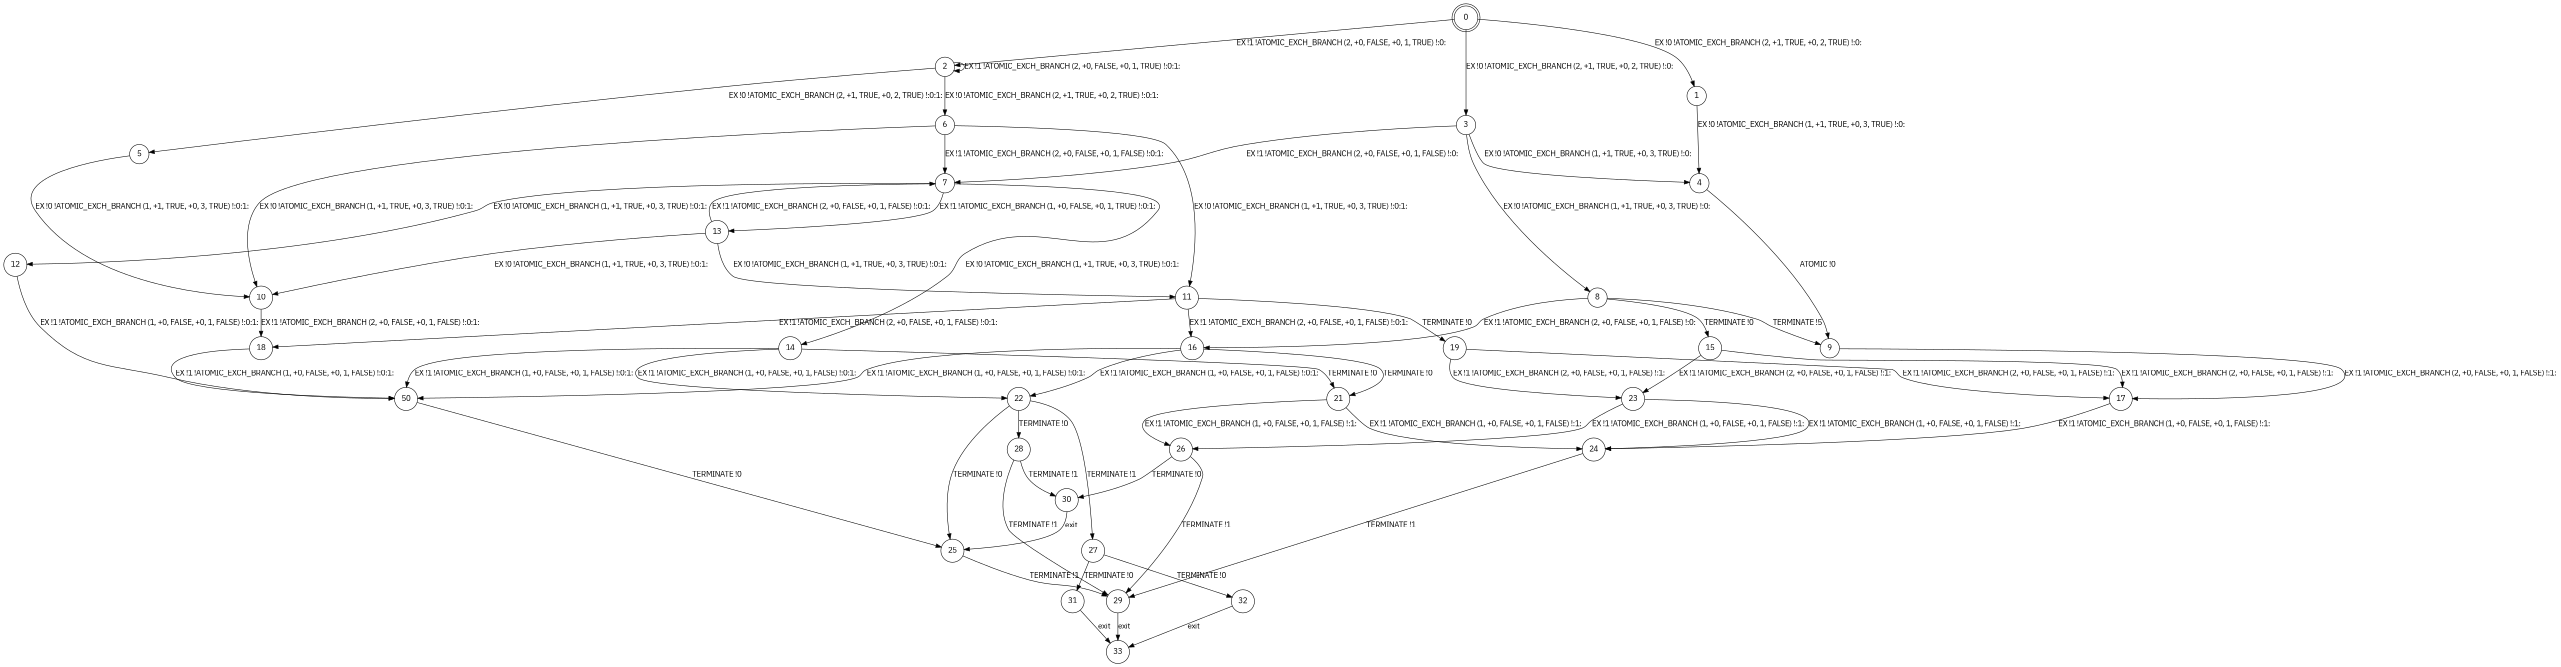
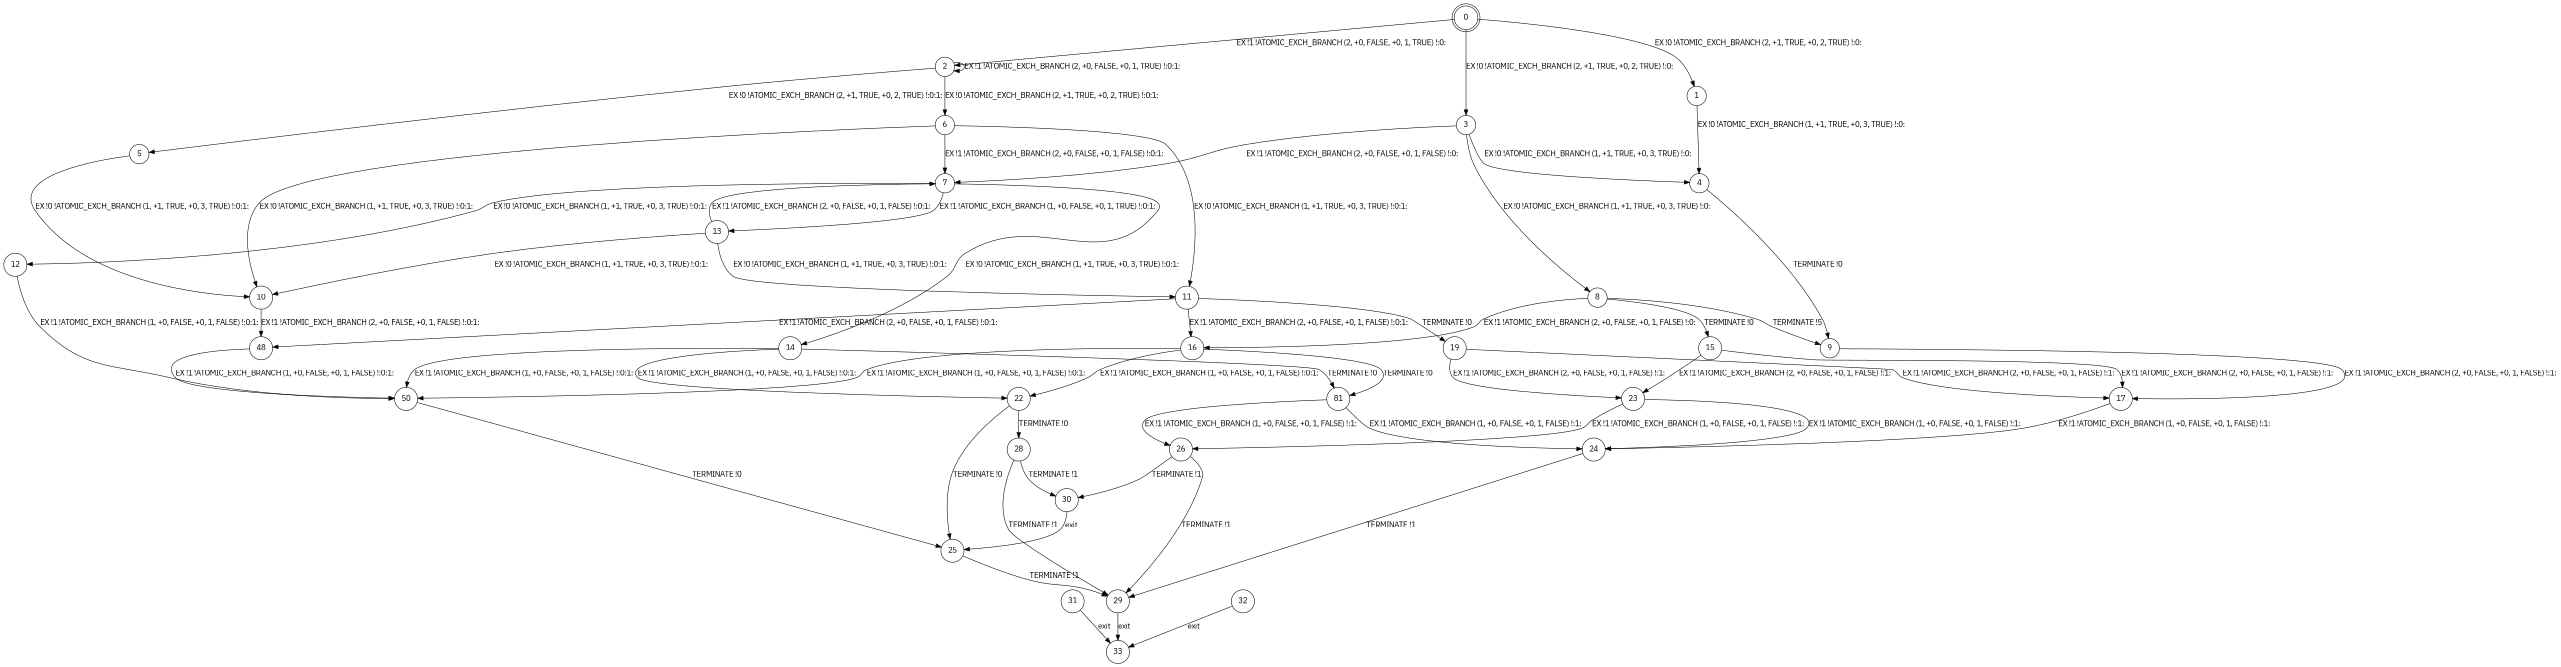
(1818, 265) -> (1818, 265)
(261, 348) -> (261, 348)
(1338, 399) -> (1338, 399)
(1177, 475) -> (1177, 475)
(1093, 551) -> none
